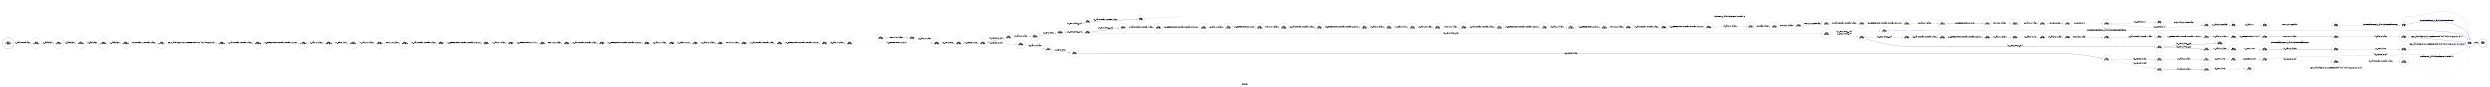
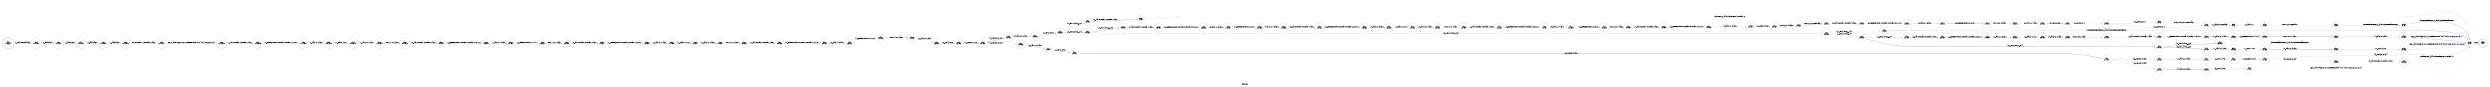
(893, 43) -> (865, 41)
